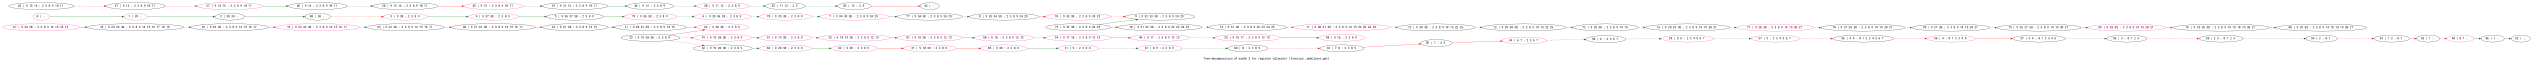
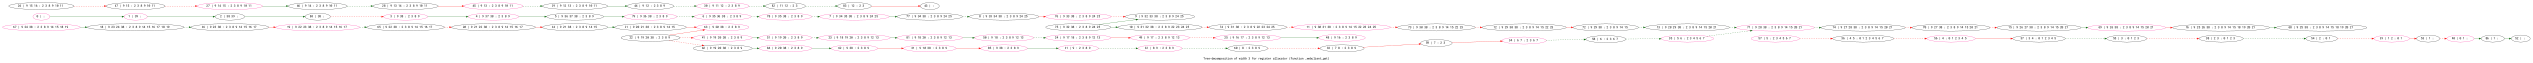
(1113, 27) -> (1113, 27)
(1731, 39) -> (1729, 33)
(2392, 39) -> (2392, 39)
